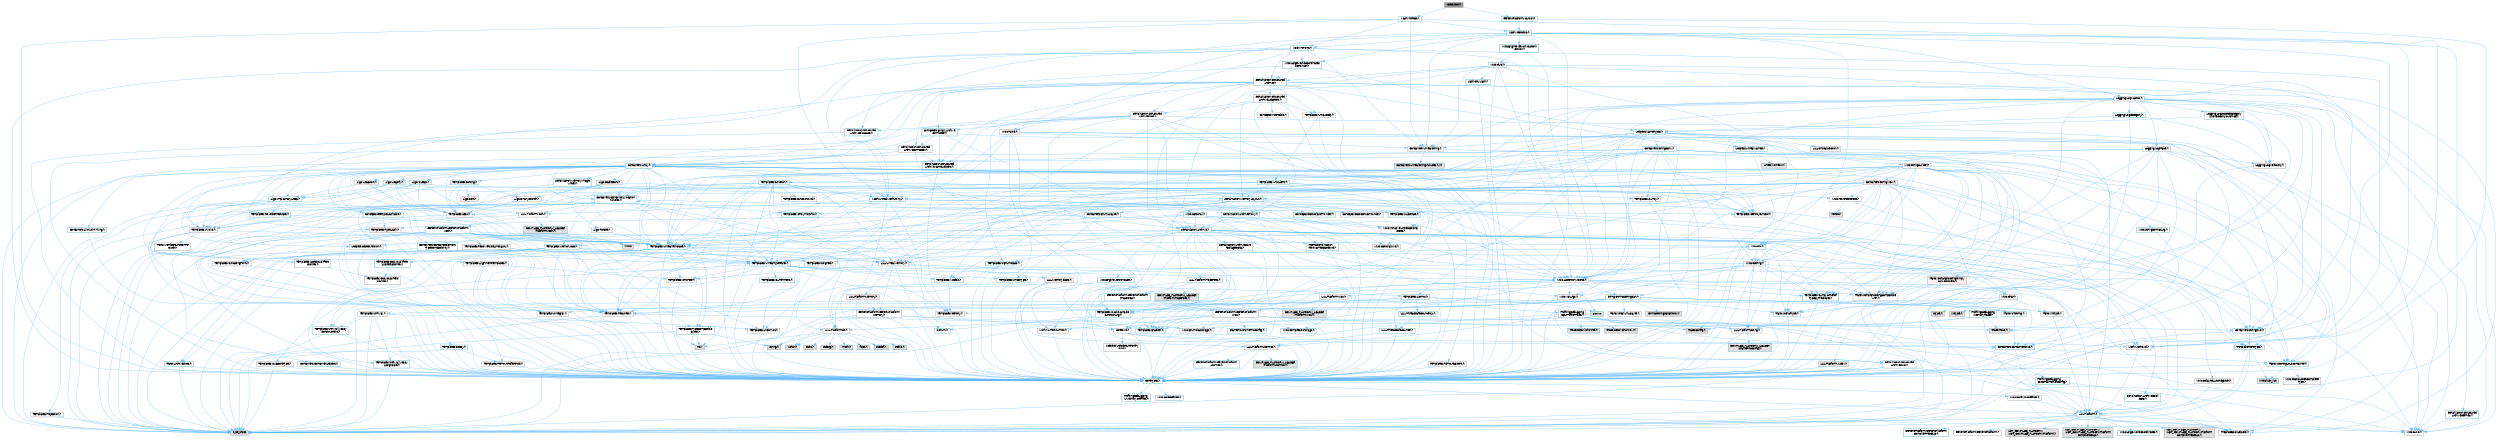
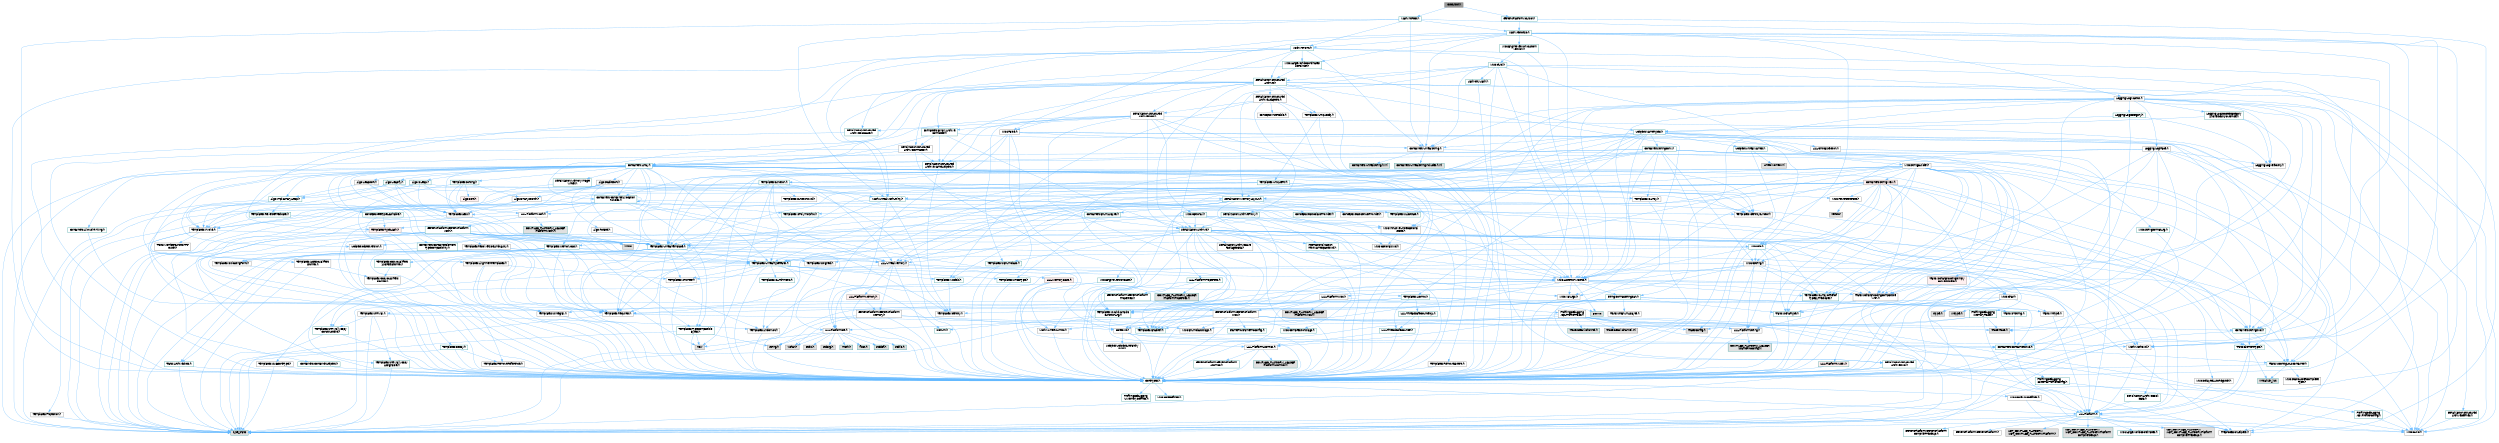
none -> (1370, 166)
(1664, 314) -> none
none -> (2369, 415)
